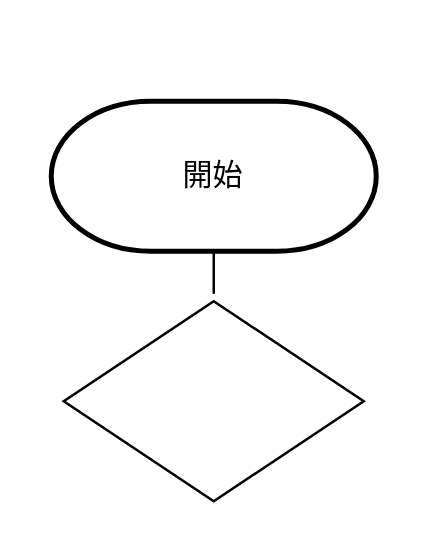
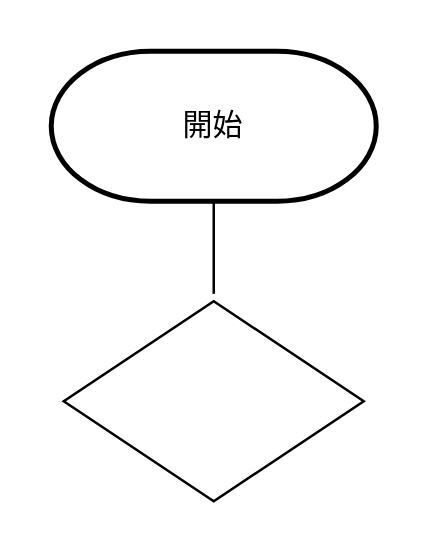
(214, 176) -> (214, 126)
